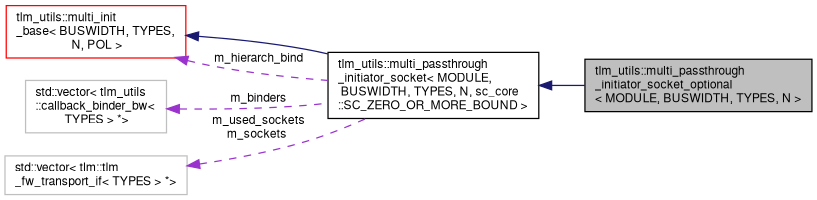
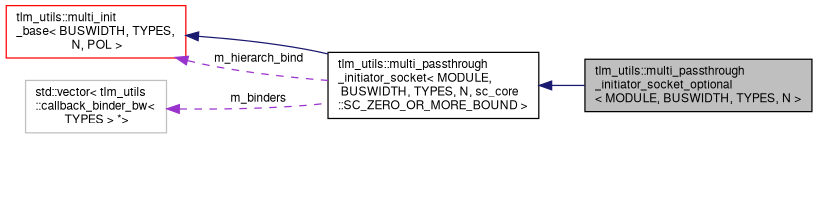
(96, 175) -> none
